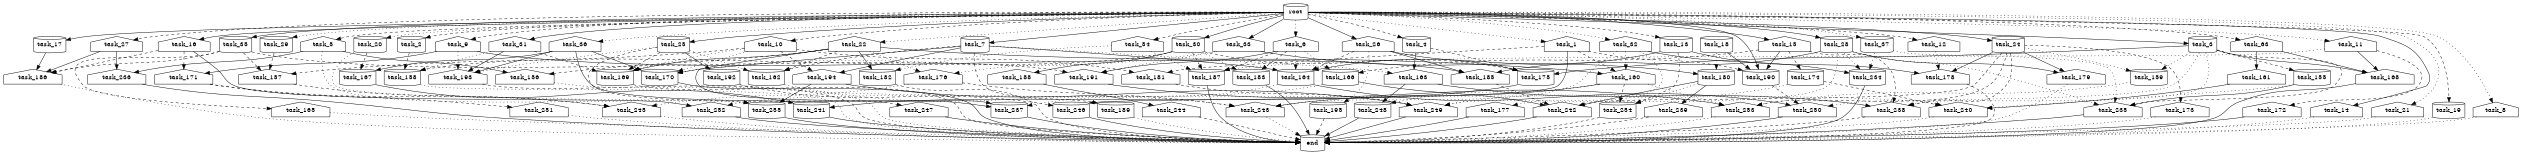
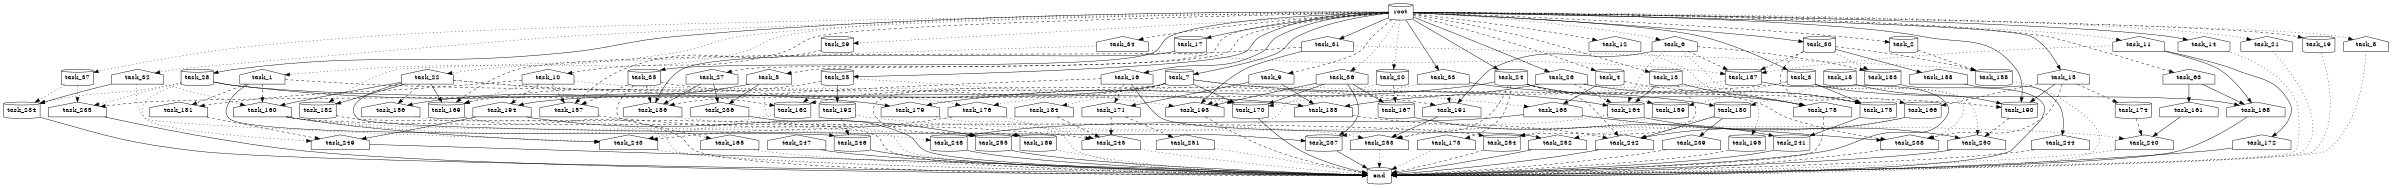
(1138, 45) -> (1122, 45)
(1066, 64) -> (1362, 89)
(2312, 77) -> none
(1619, 97) -> none
(2366, 99) -> (2249, 75)
(700, 100) -> none
none -> (1044, 110)
(1495, 110) -> none
